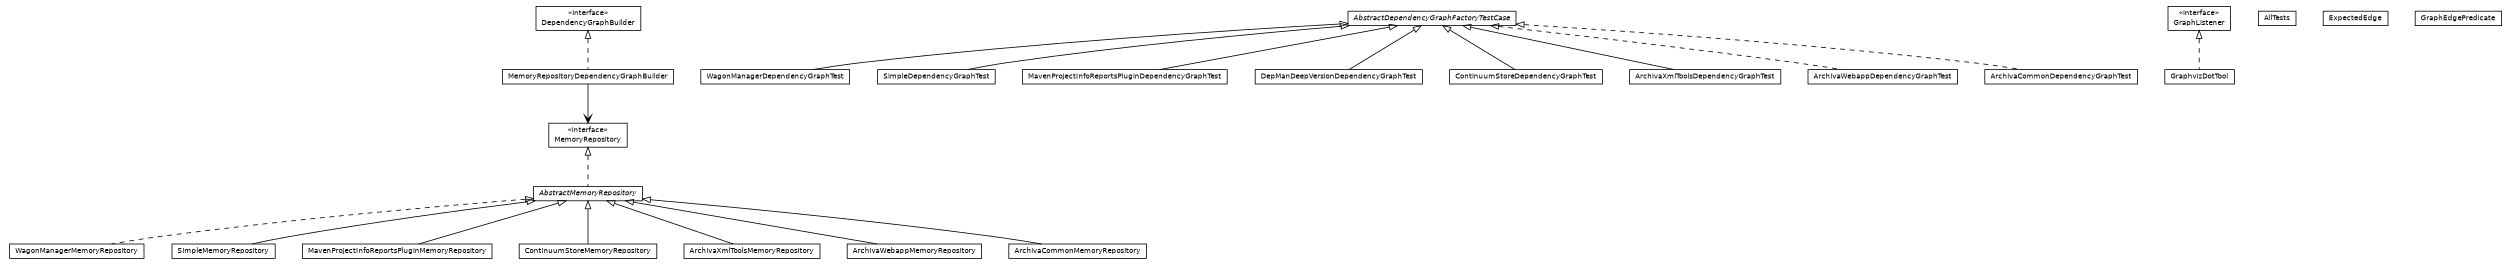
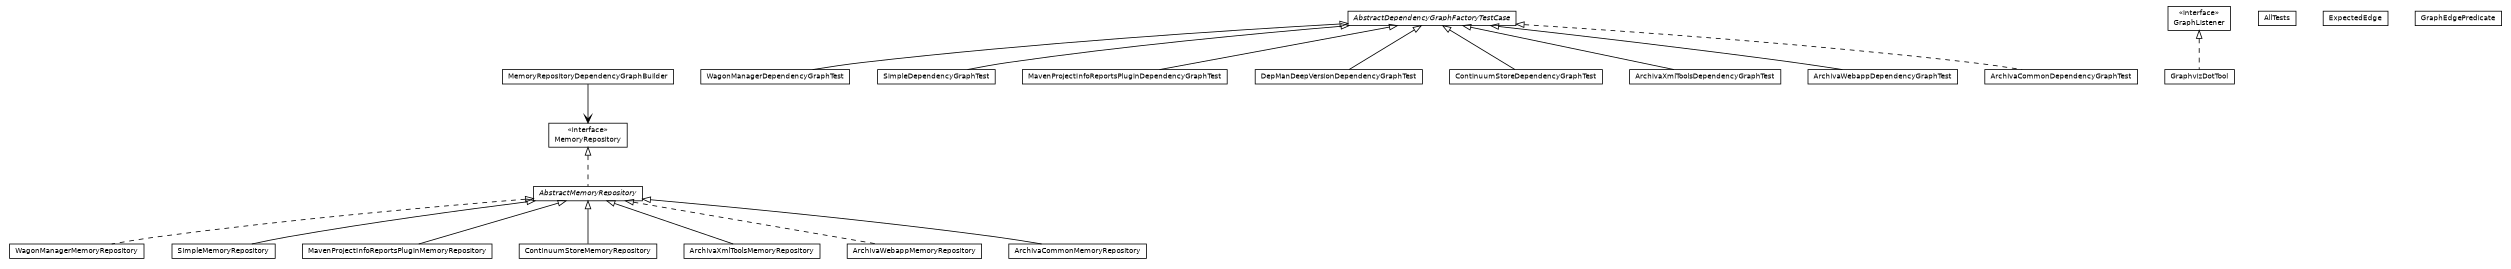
(588, 18) -> none
(1671, 47) -> (1671, 47)
(755, 223) -> (755, 223)
